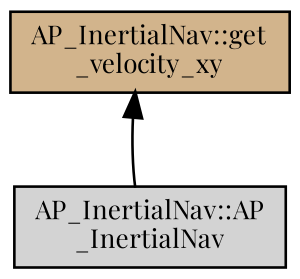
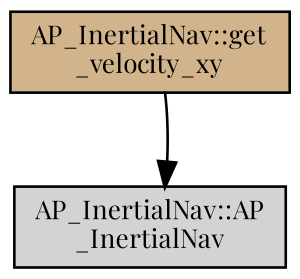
(133, 153) -> (167, 127)
